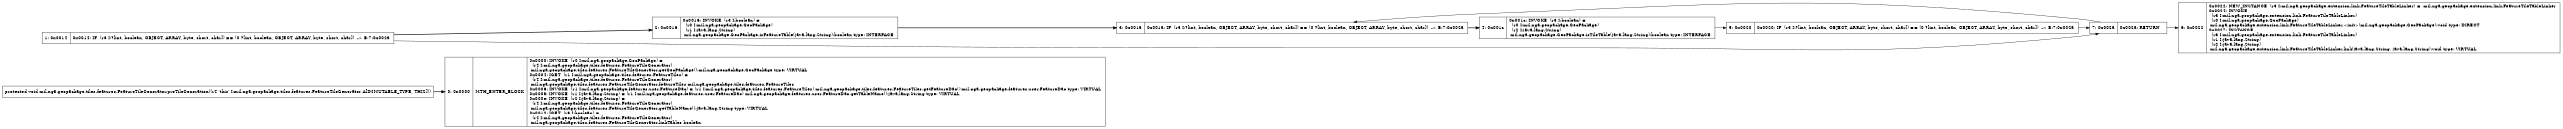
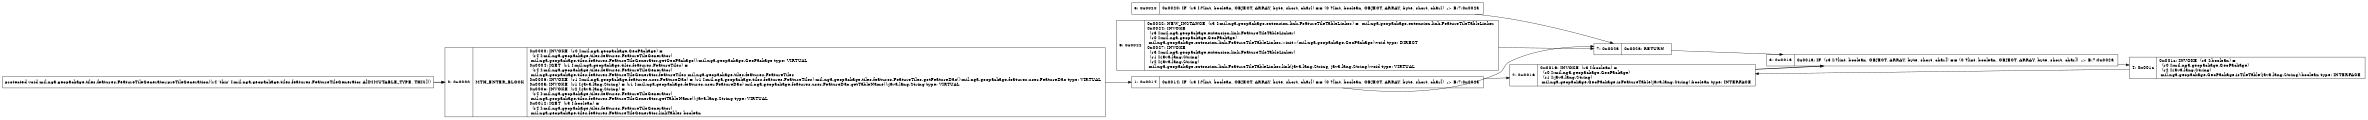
(1472, 28) -> (2122, 65)
(1719, 28) -> (1944, 72)
(2171, 28) -> (1545, 48)
(2233, 30) -> (1168, 48)
(521, 32) -> (1495, 78)
none -> (1117, 82)
